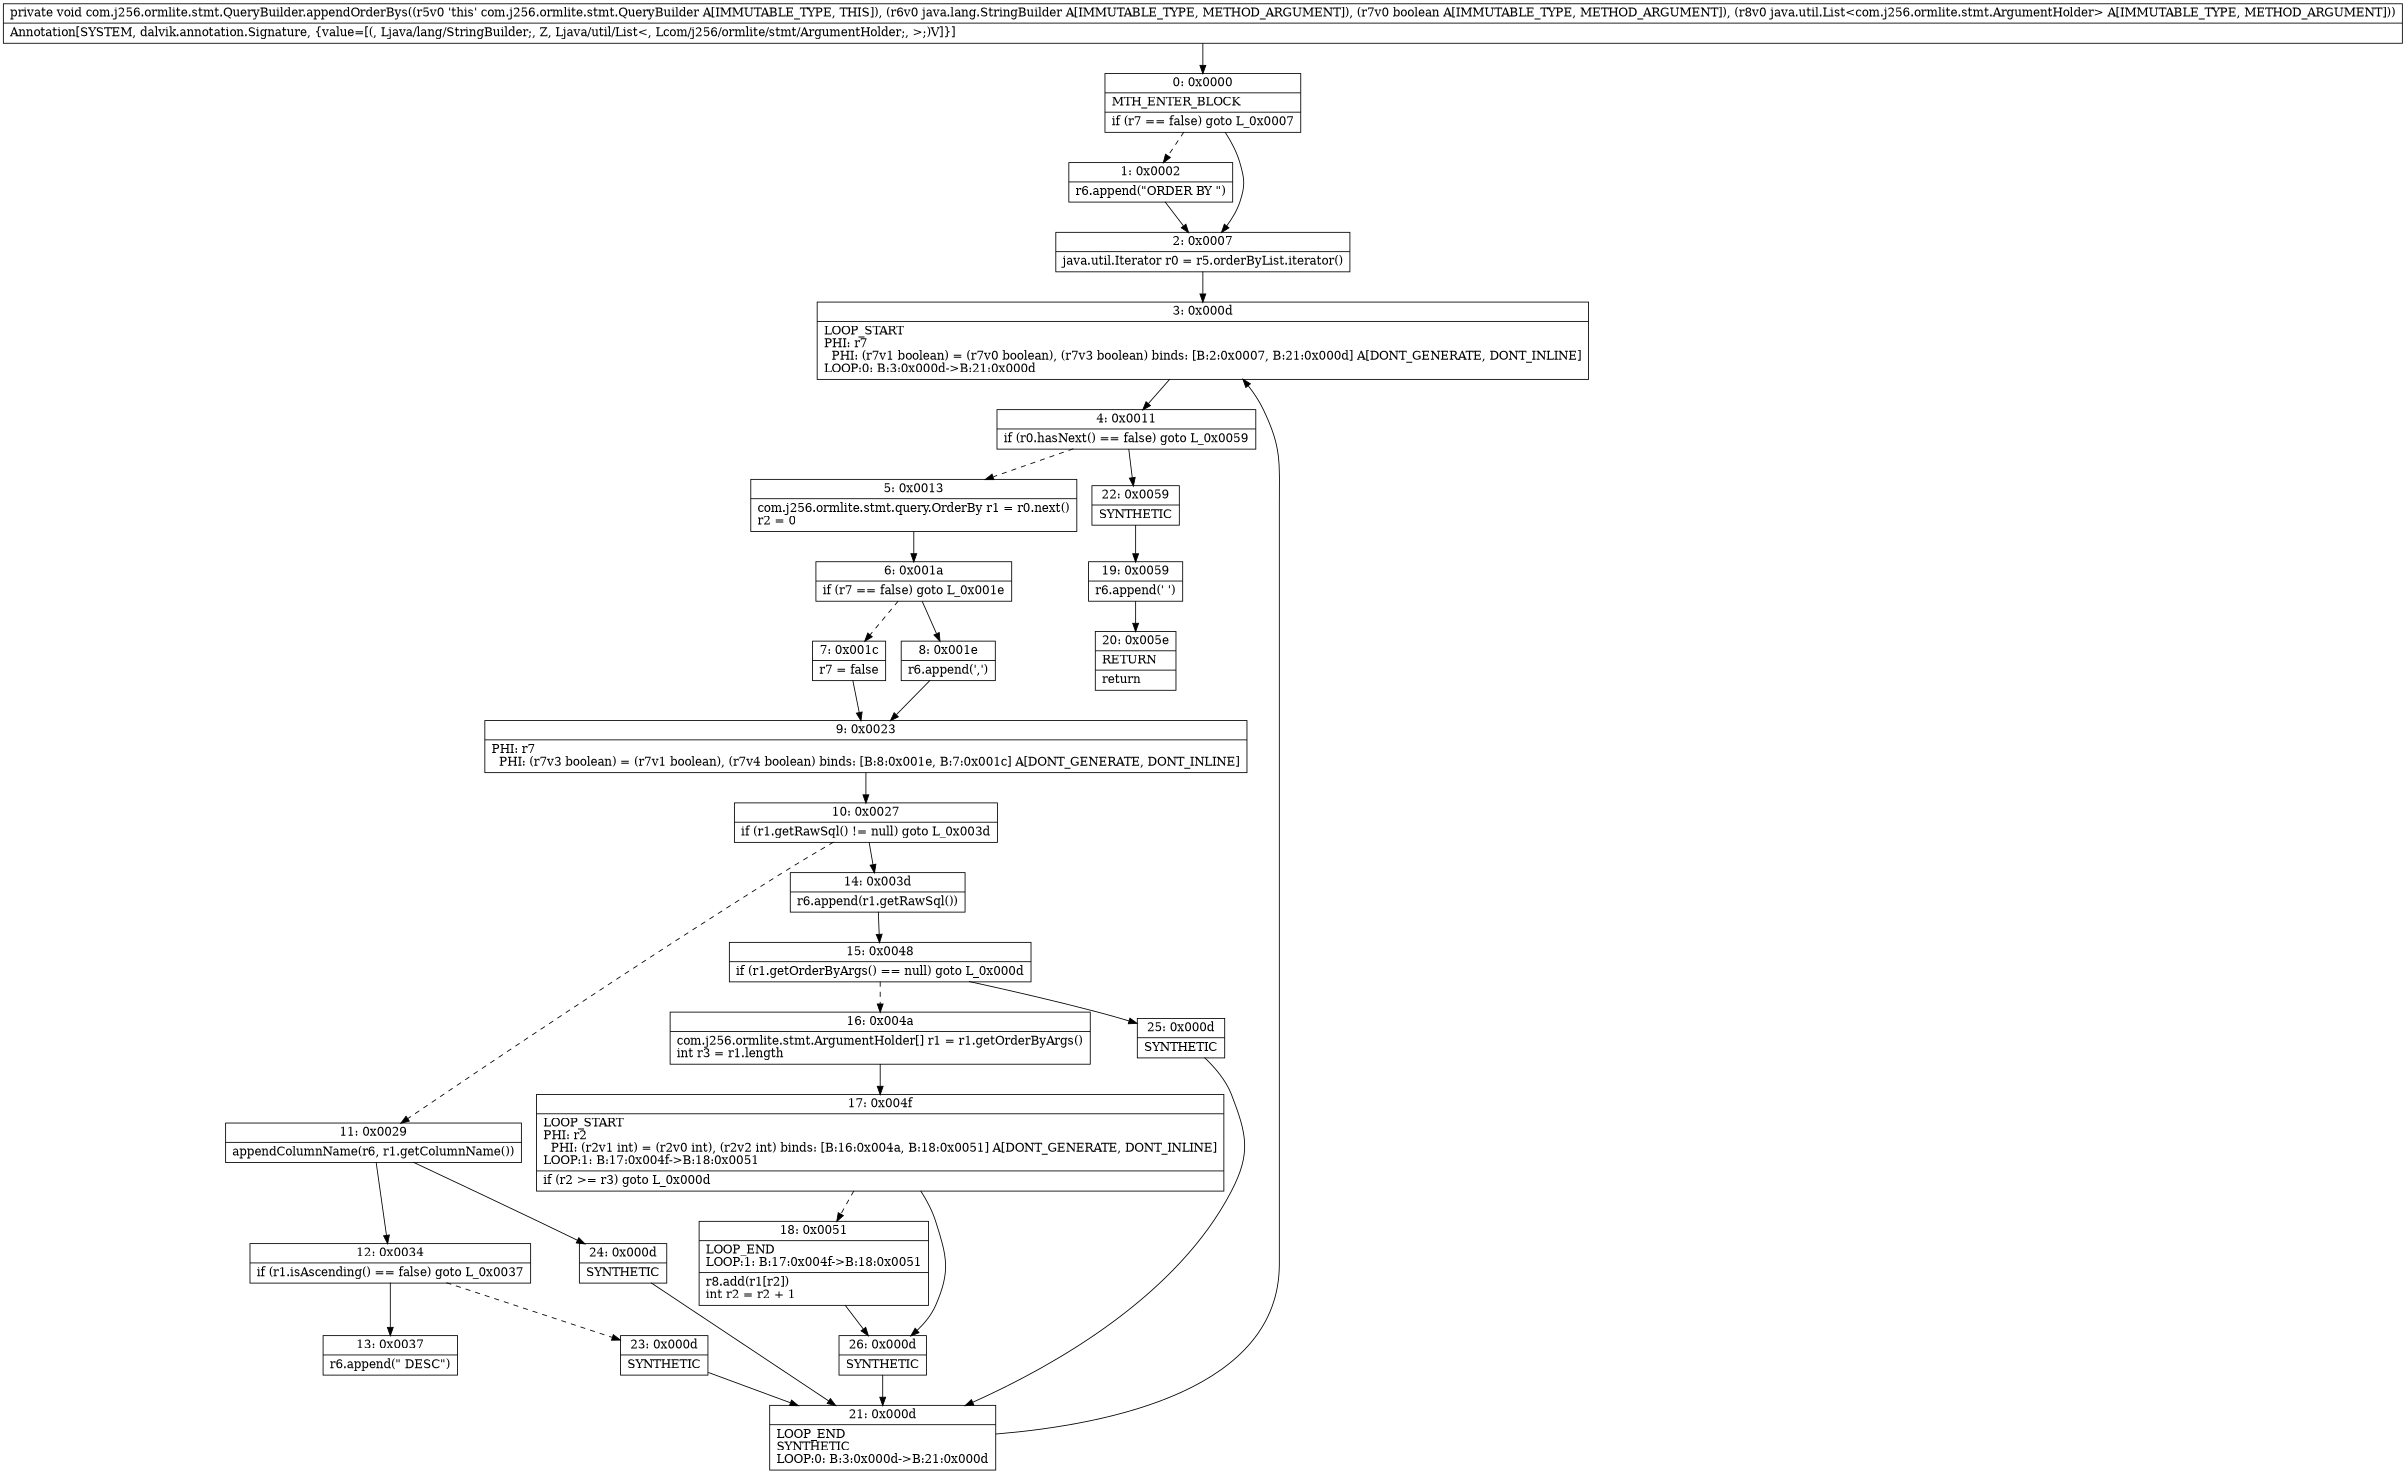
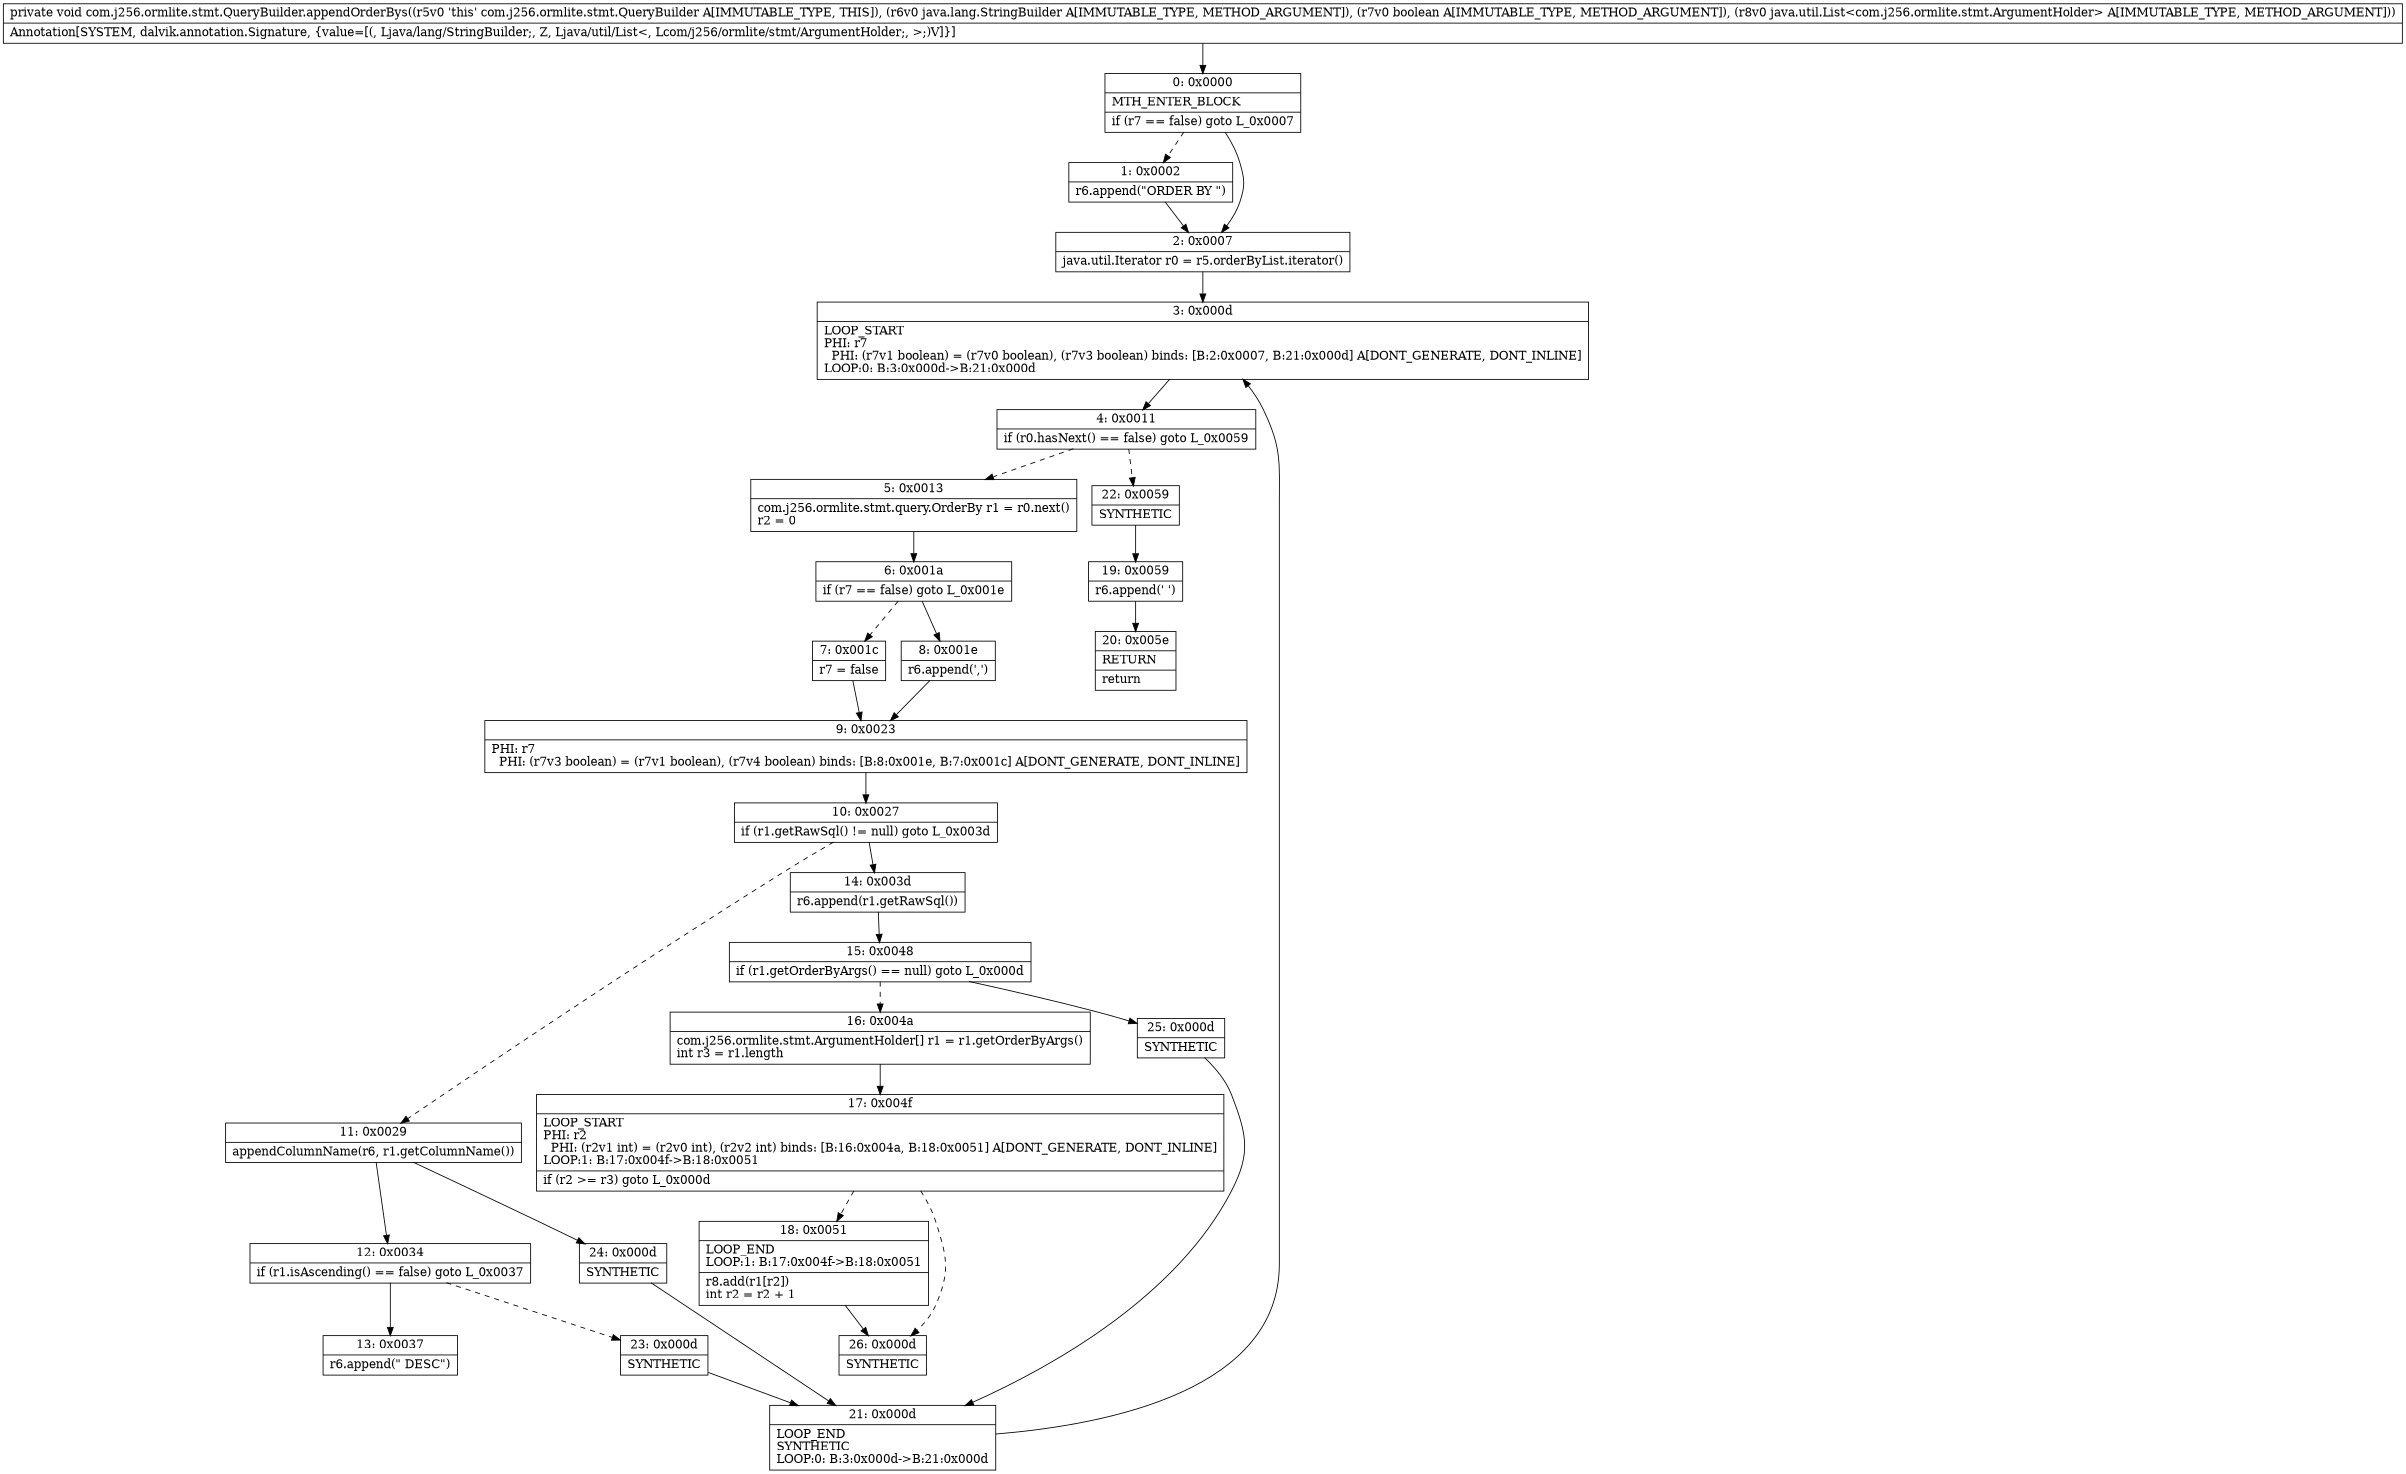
(1131, 463) -> (1131, 463)
(945, 1262) -> (945, 1262)
(883, 1386) -> none
